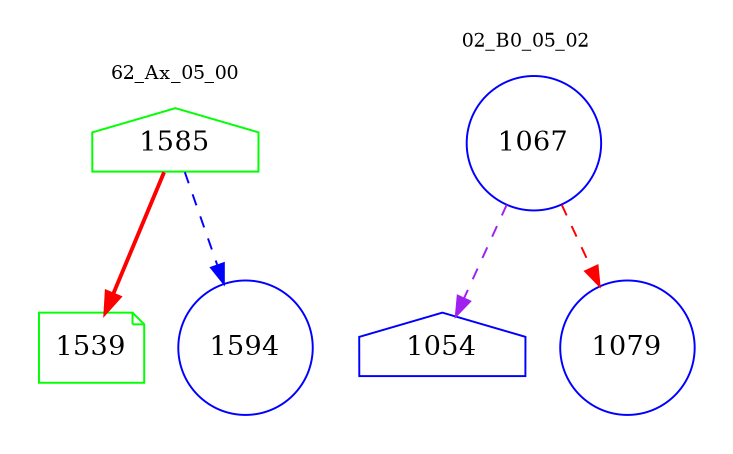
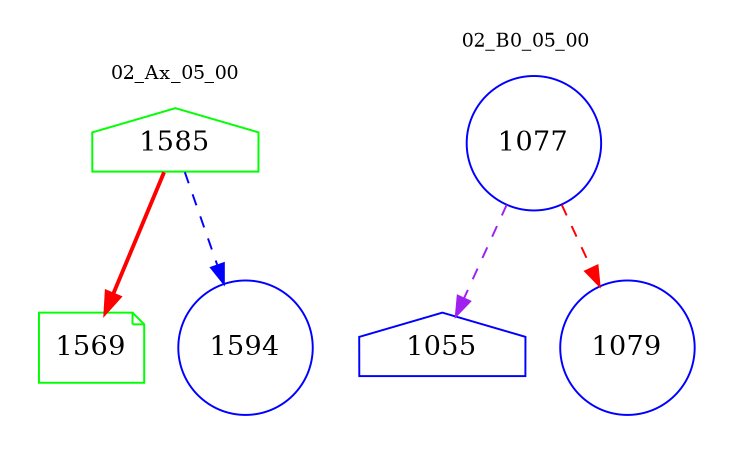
(526, 42) -> (526, 42)
(175, 74) -> (175, 74)
(534, 143) -> (534, 143)
(92, 348) -> (92, 348)
(442, 348) -> (442, 348)
